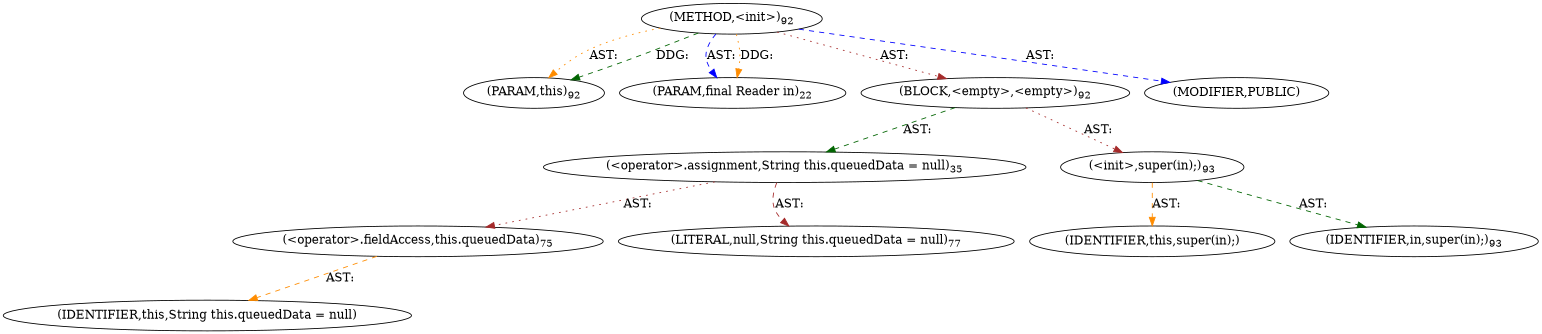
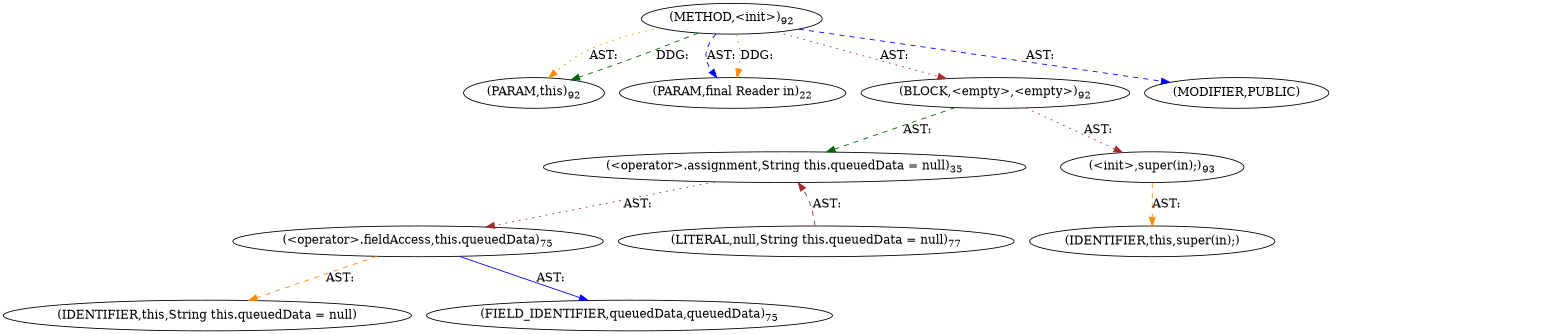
(773, 203) -> (811, 207)
(1414, 241) -> none
none -> (630, 316)
